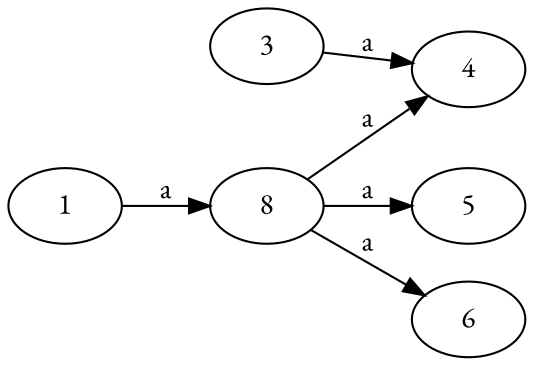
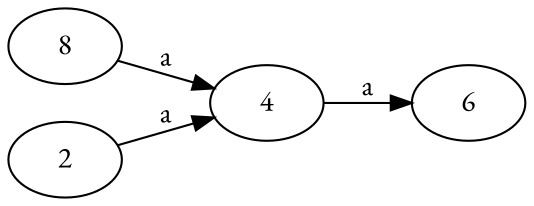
(267, 46) -> (65, 160)
(65, 206) -> none
(469, 206) -> none
(359, 257) -> (357, 103)
